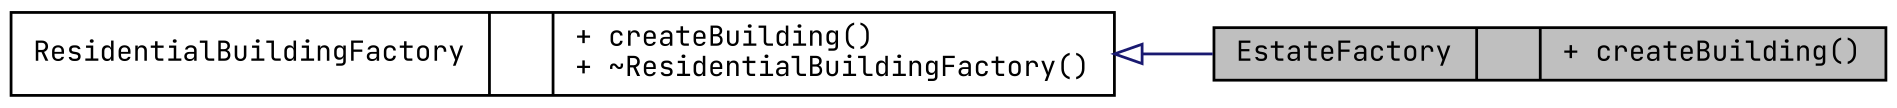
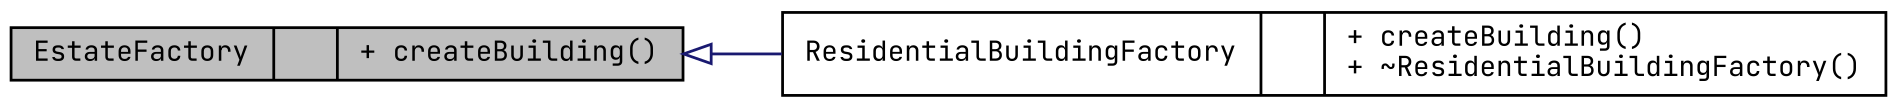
(1178, 54) -> (747, 54)
